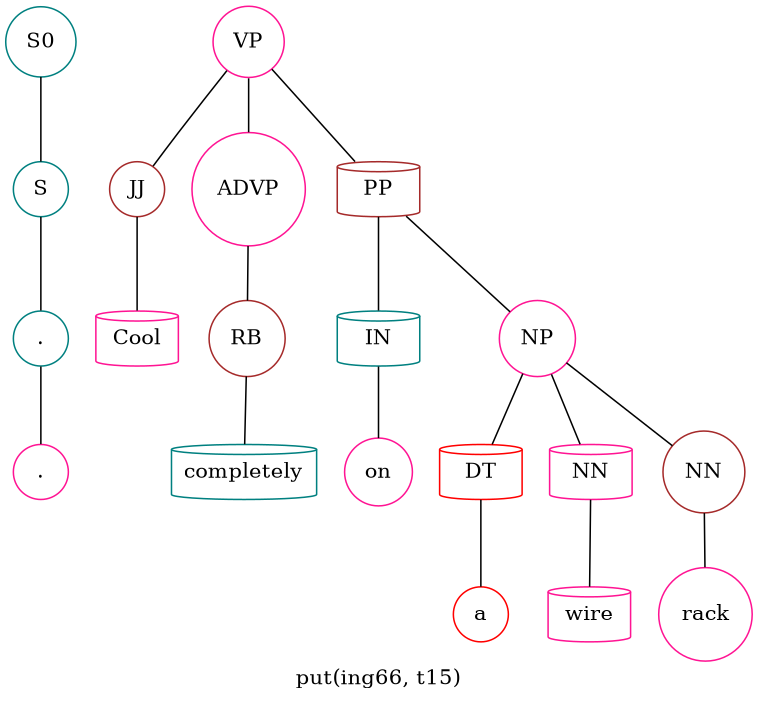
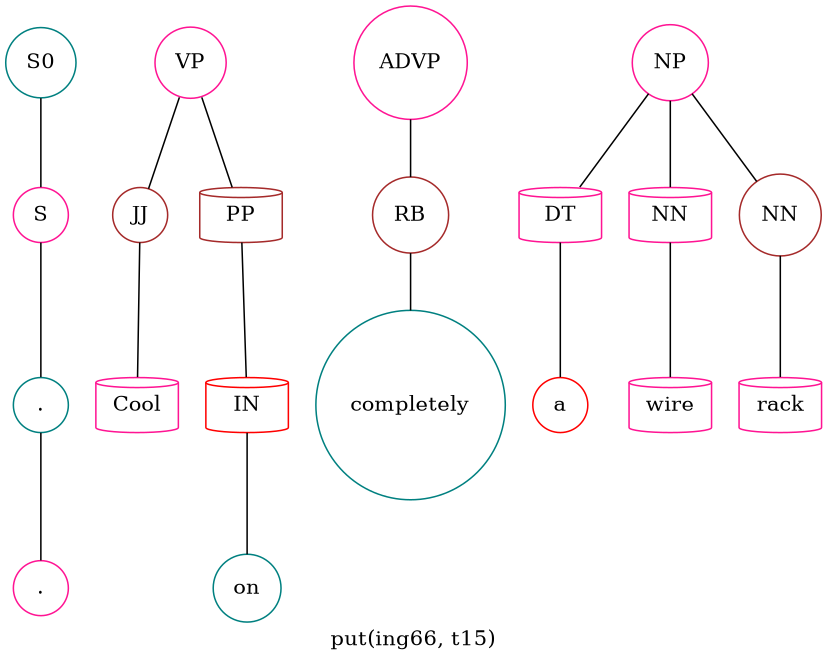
(249, 105) -> none
(41, 189) -> (41, 215)
(458, 264) -> none
(379, 339) -> (247, 405)
(244, 472) -> (411, 405)
(379, 472) -> (247, 588)
(481, 472) -> (560, 215)
(705, 614) -> (780, 405)
